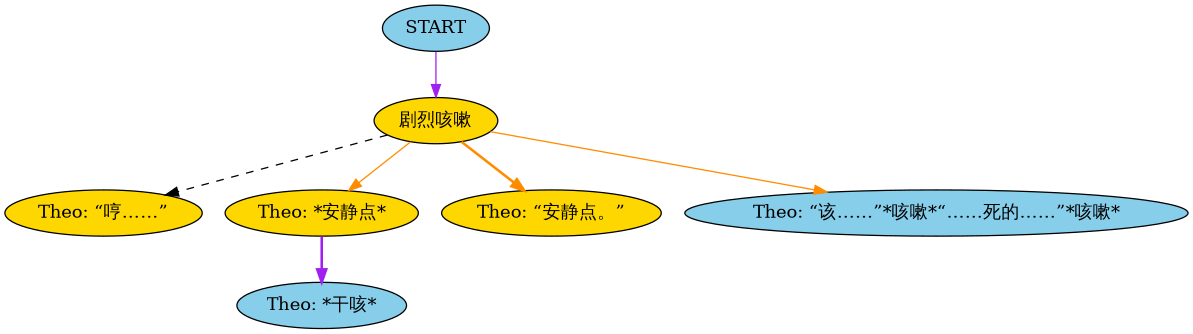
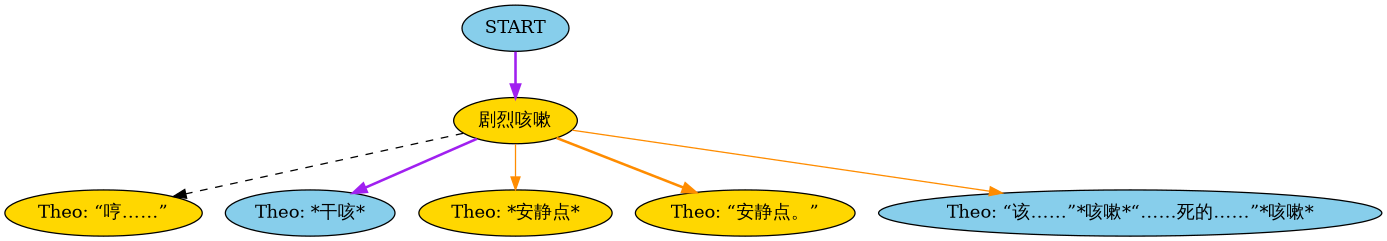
(436, 68) -> (516, 68)
(322, 253) -> (421, 163)
